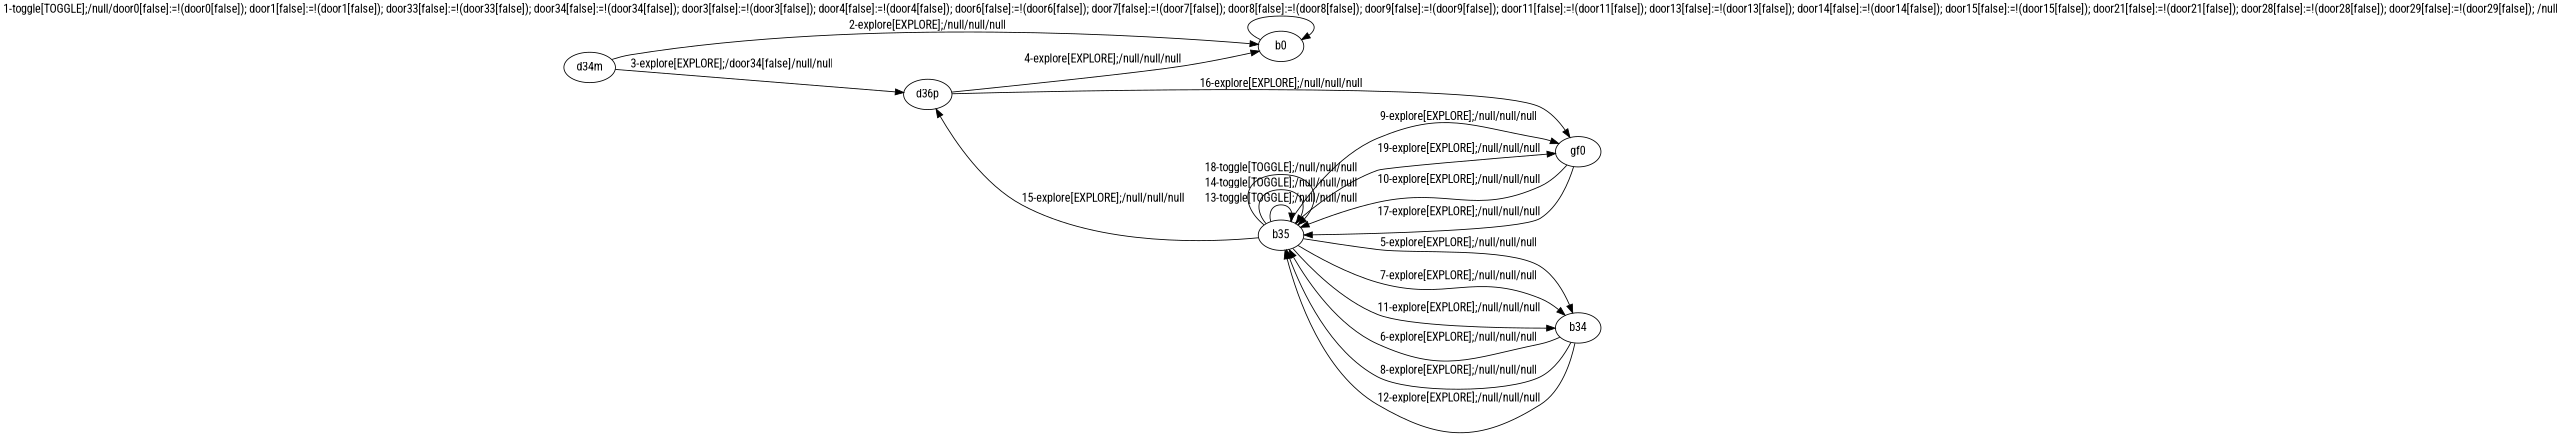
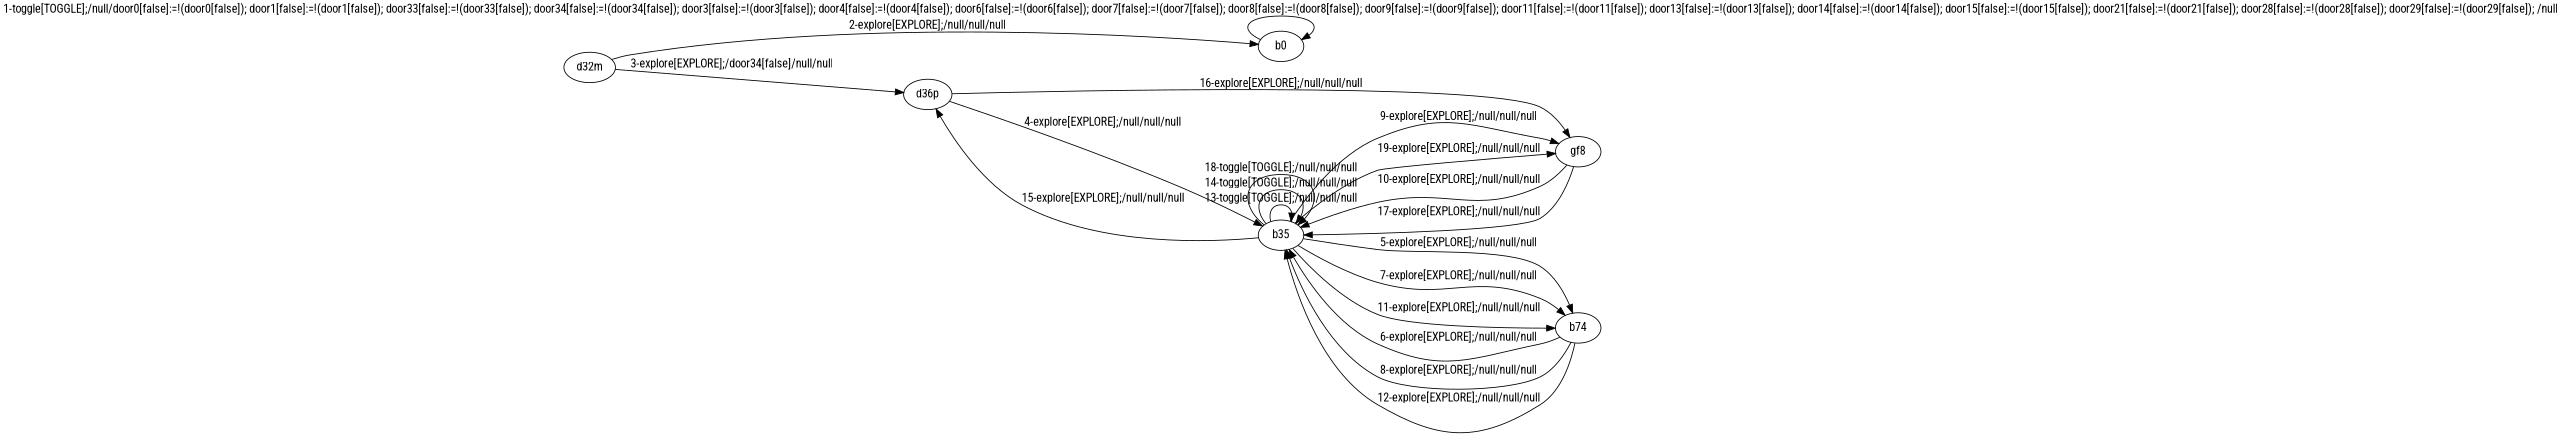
(590, 67) -> (590, 67)
(1102, 76) -> (1104, 157)
(1578, 152) -> (1578, 152)
(1578, 328) -> (1578, 328)
